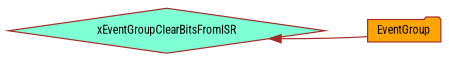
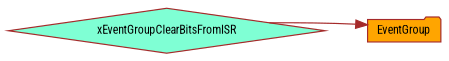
(324, 38) -> (312, 23)
